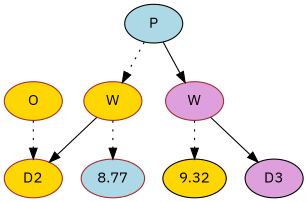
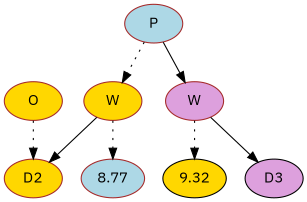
(154, 24) -> (154, 24)
